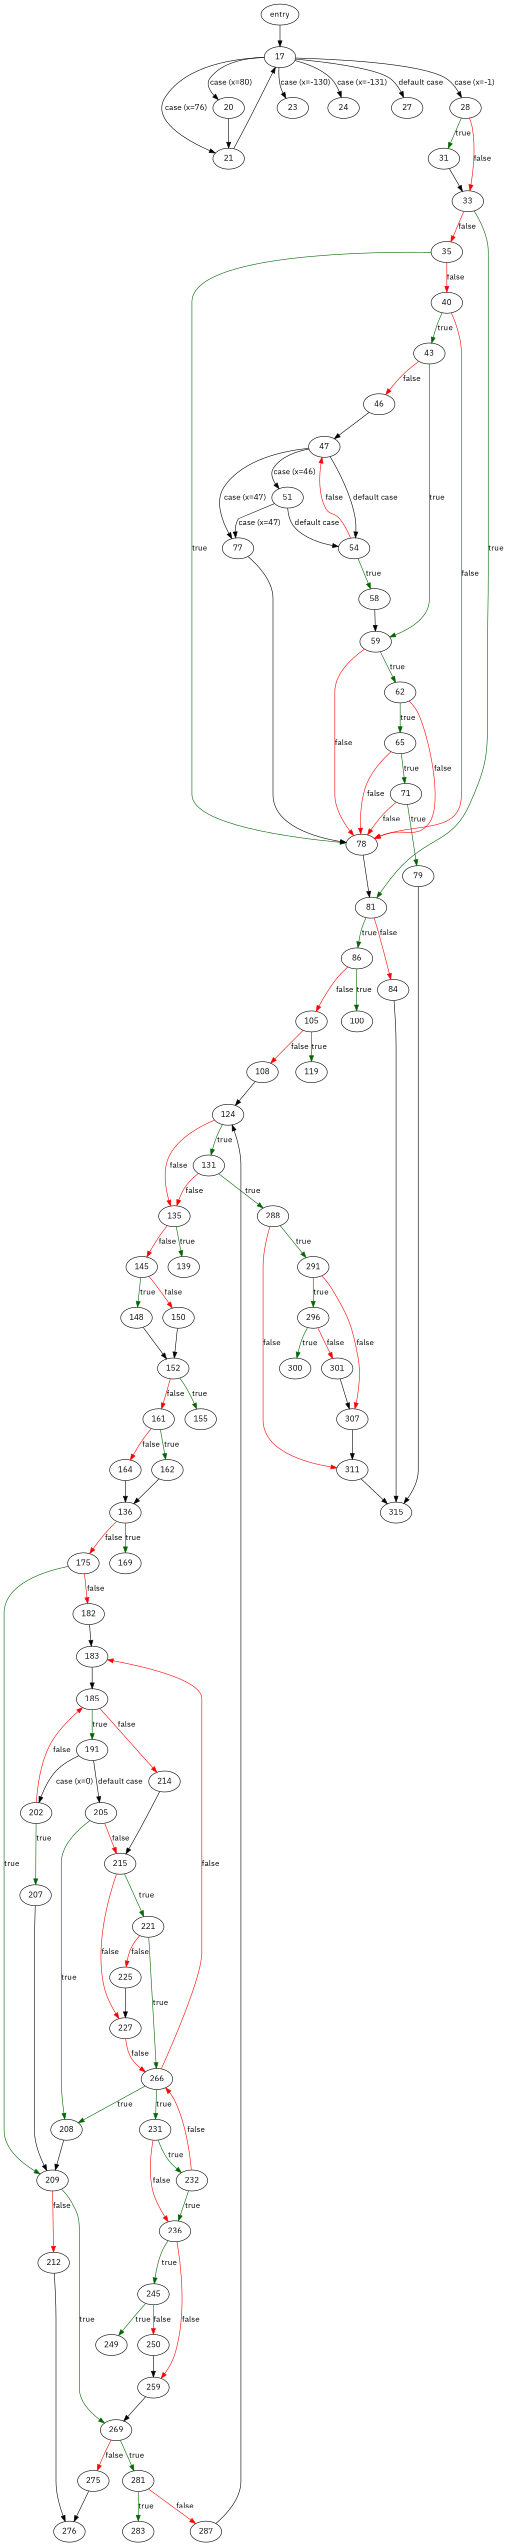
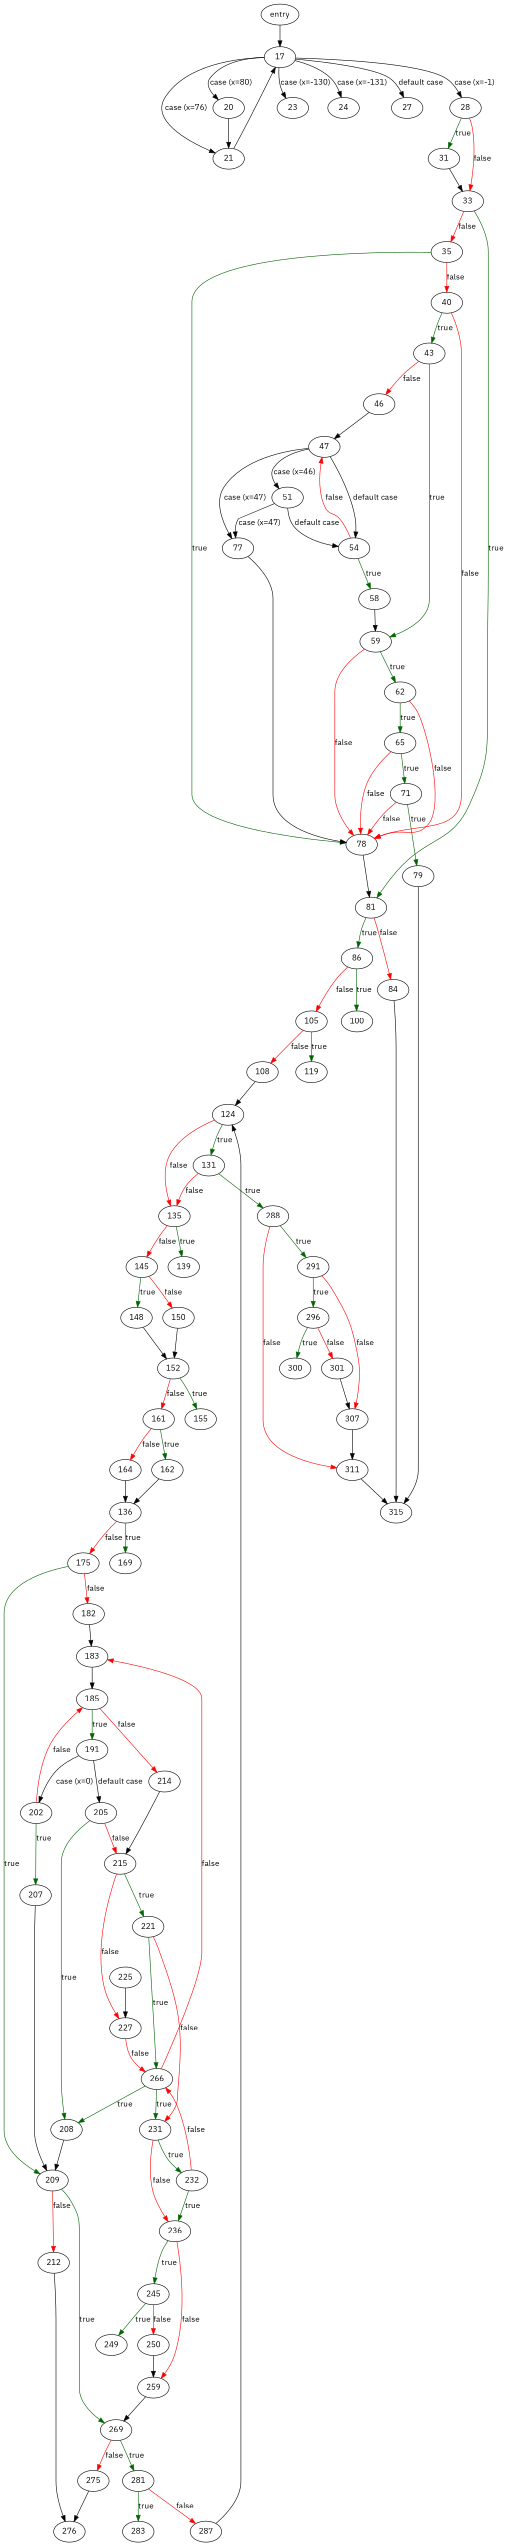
(131, 1947) -> (178, 2017)
